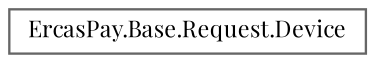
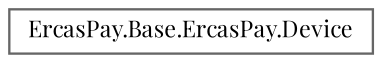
(188, 31) -> (191, 31)
